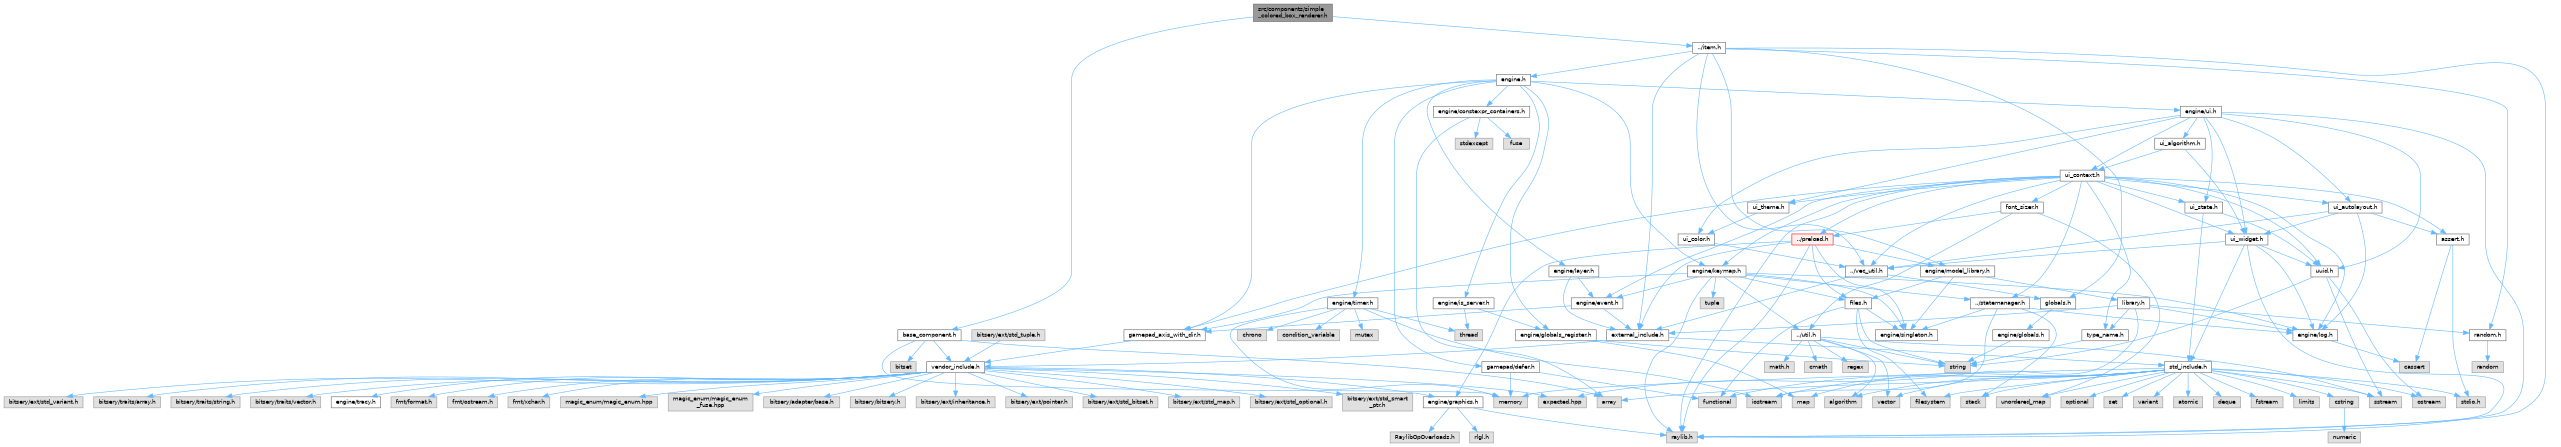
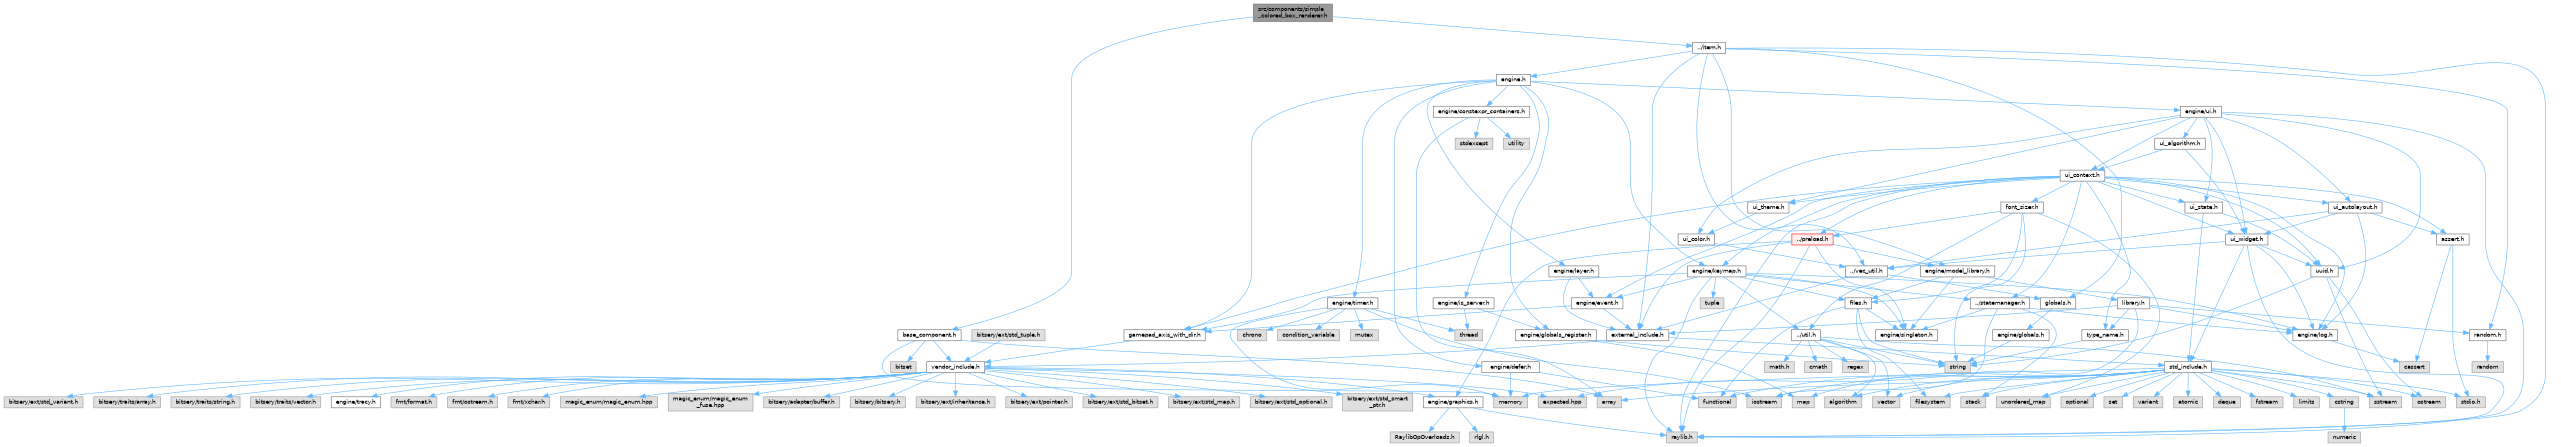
(1516, 144) -> (1516, 144)
(1961, 209) -> none
(1818, 272) -> (1965, 290)
none -> (2012, 277)
(1511, 367) -> (1511, 367)
(802, 402) -> (802, 402)
